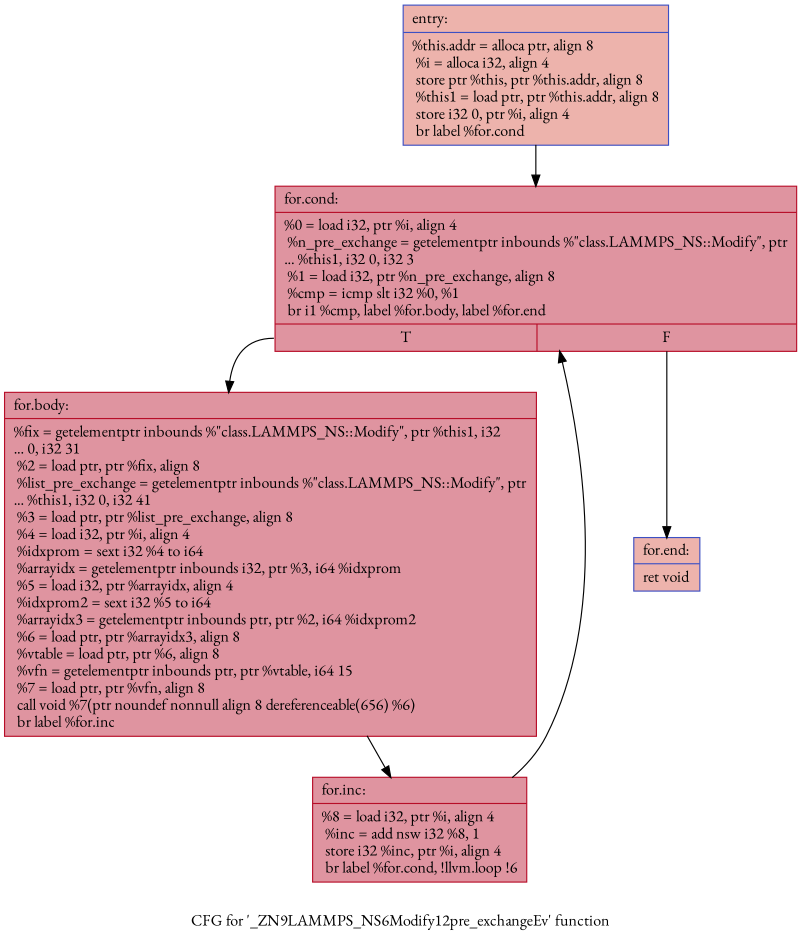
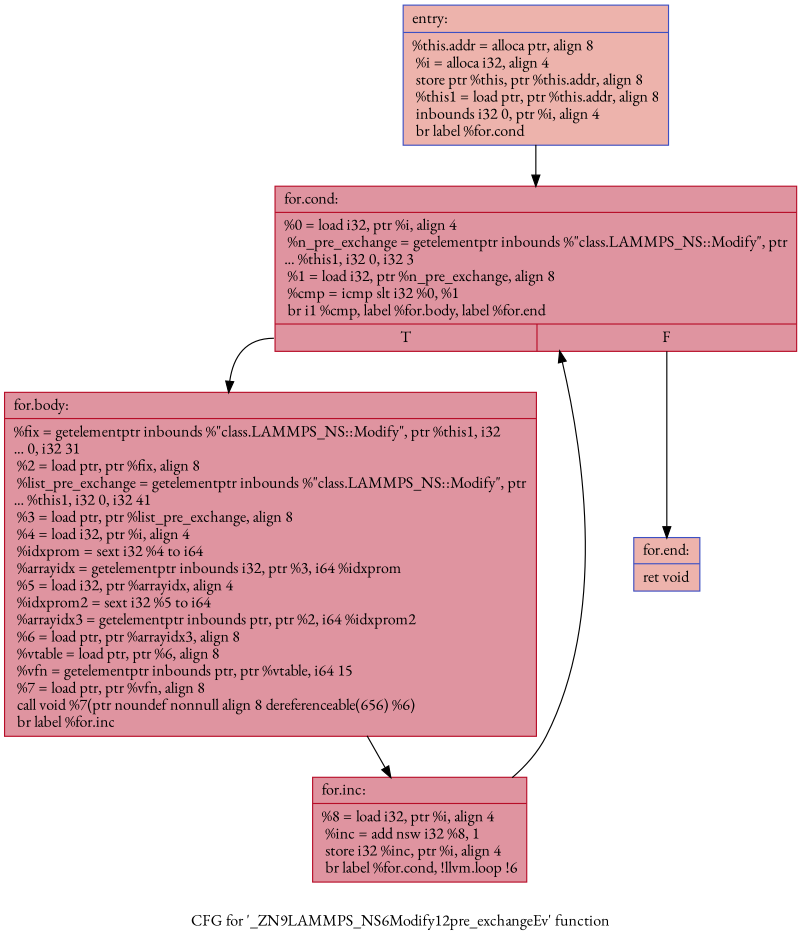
(491, 114) -> (506, 114)
